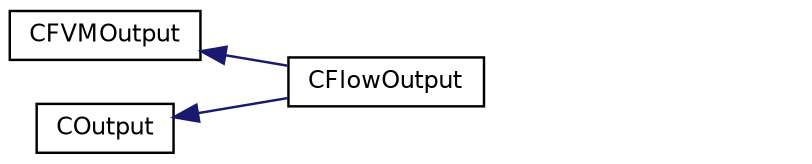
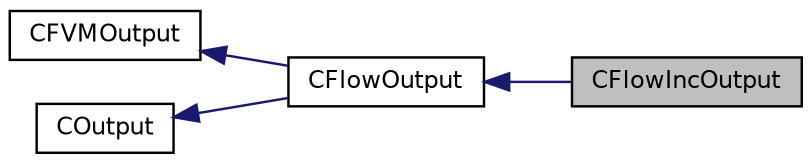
none -> (687, 82)
